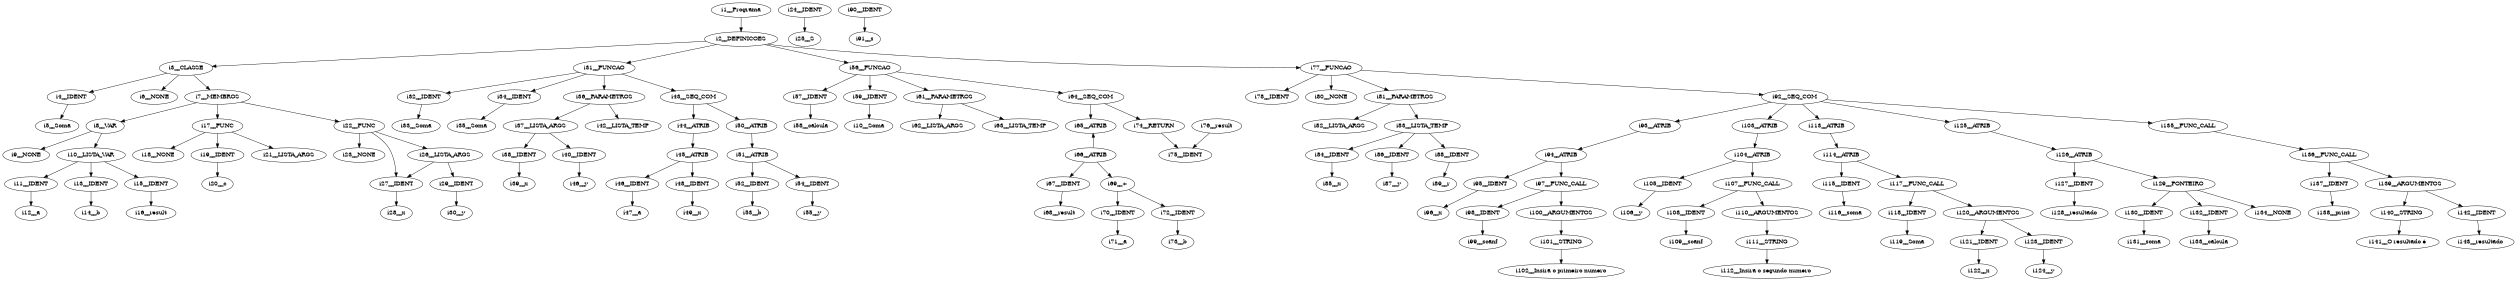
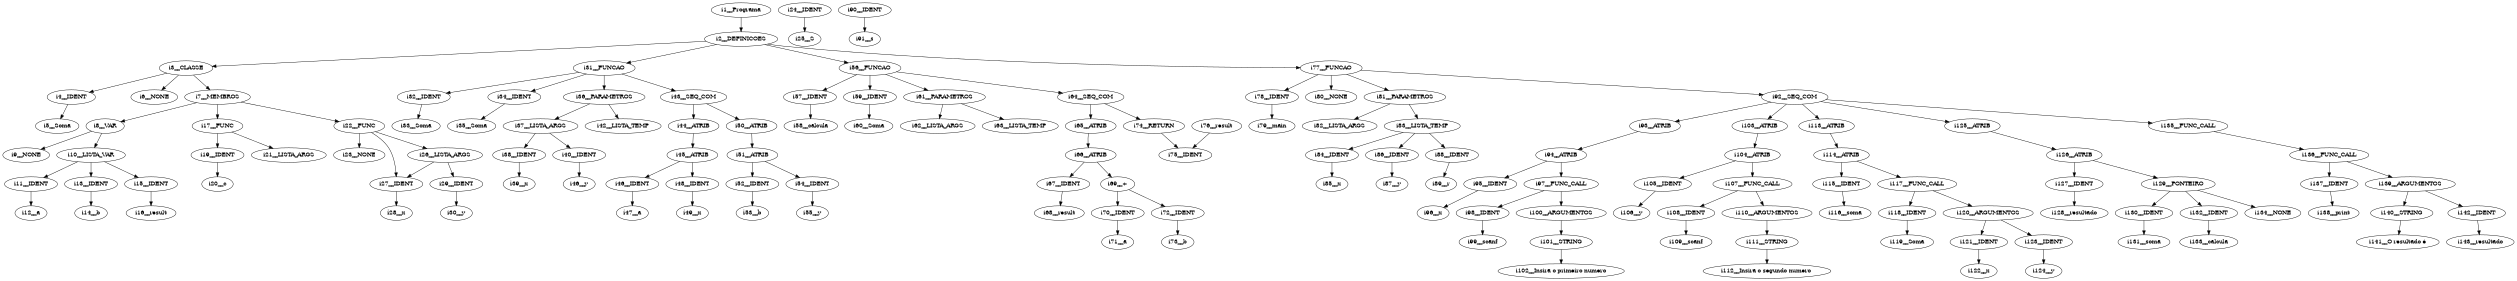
(869, 126) -> (869, 126)
none -> (1272, 126)
(1093, 143) -> (1088, 138)
(158, 155) -> none
